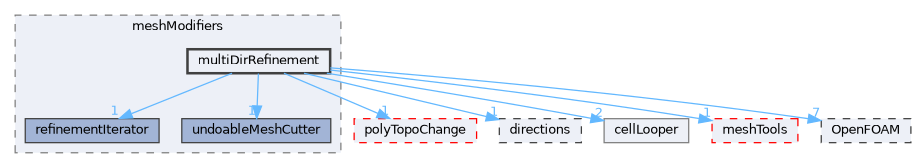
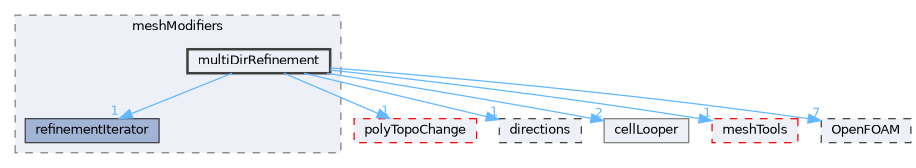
(256, 131) -> none
